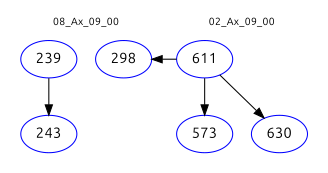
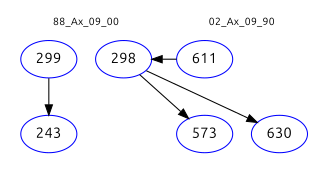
(86, 22) -> (86, 22)
(242, 22) -> (242, 22)
(49, 59) -> (49, 59)
(205, 92) -> (153, 87)
(238, 93) -> (197, 94)
